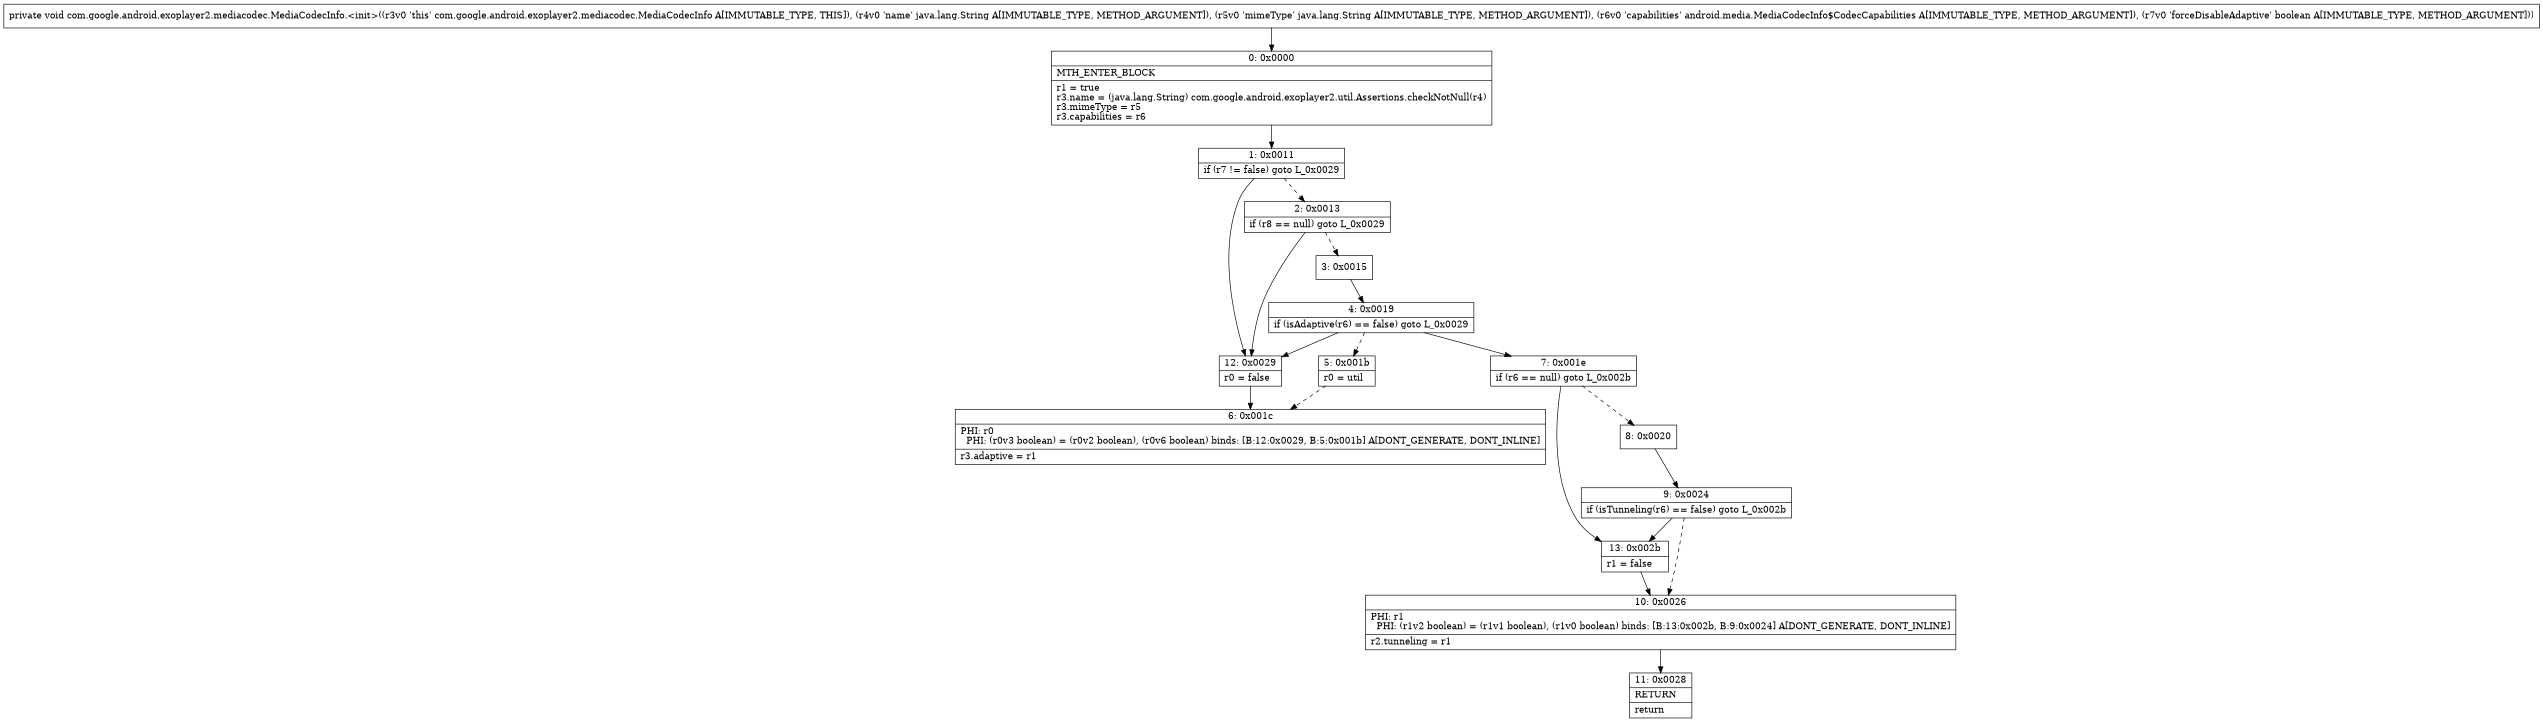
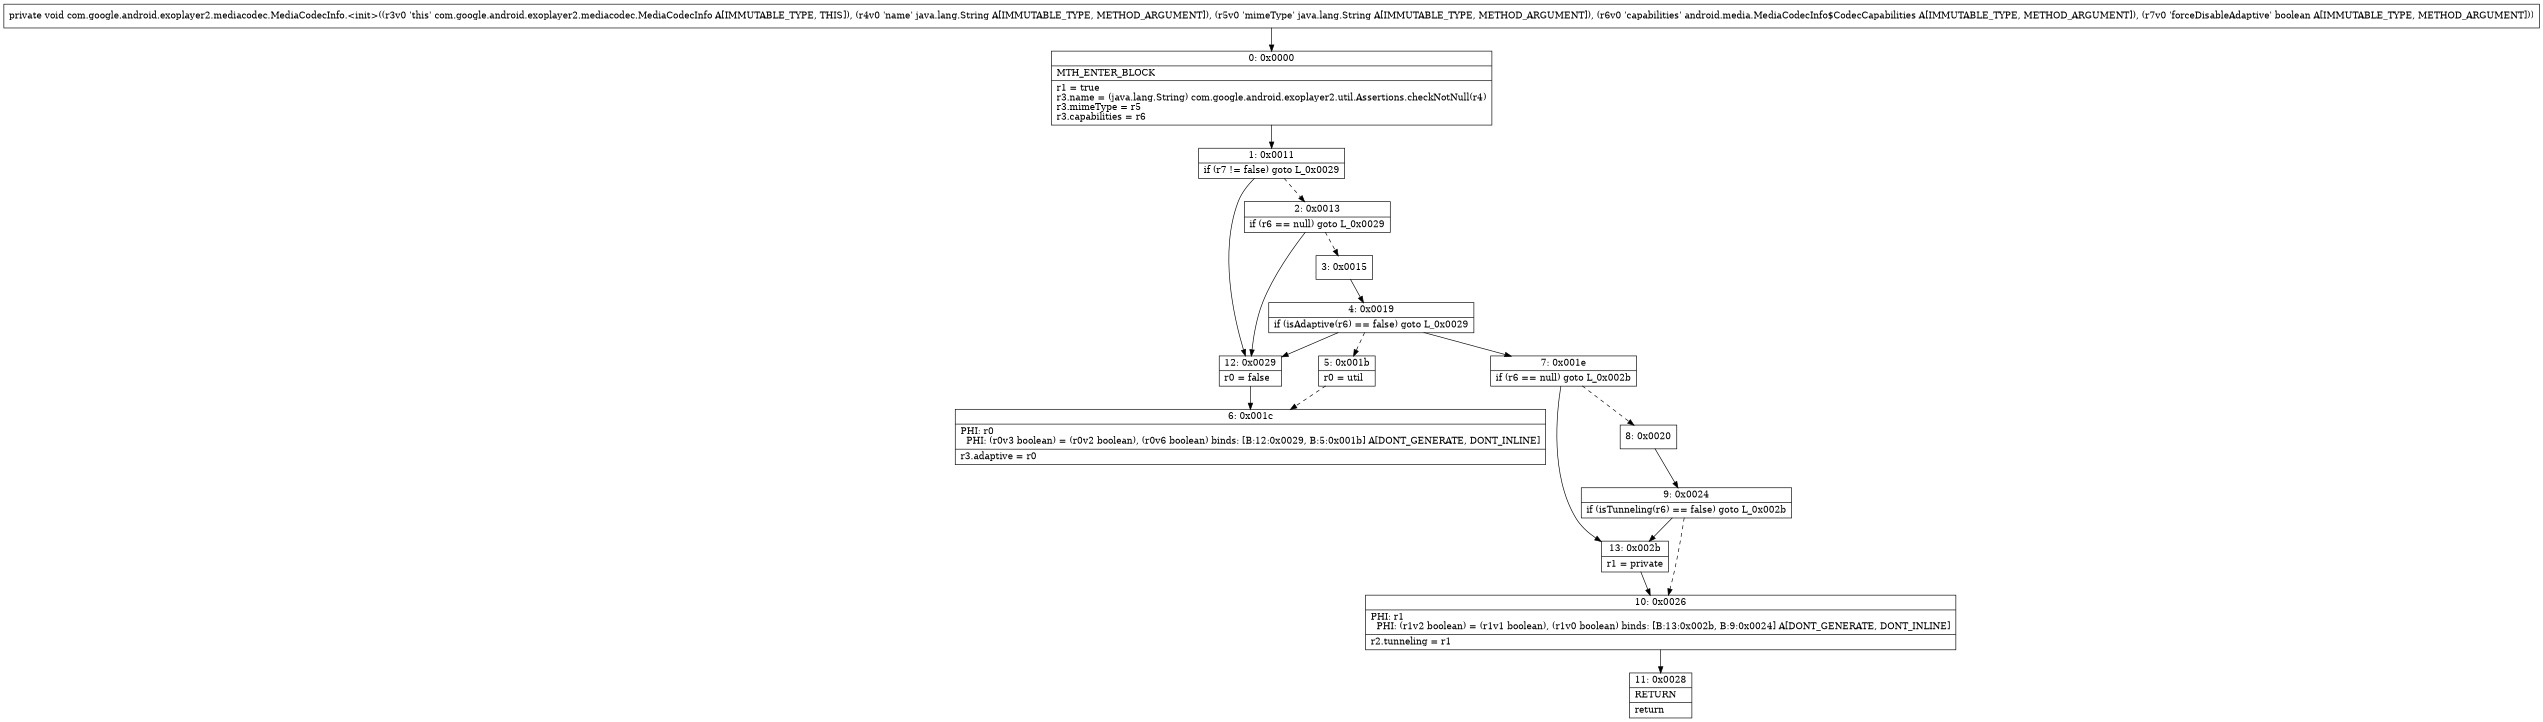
(1317, 224) -> (1317, 224)
(999, 457) -> (999, 457)
(1630, 564) -> (1635, 564)
